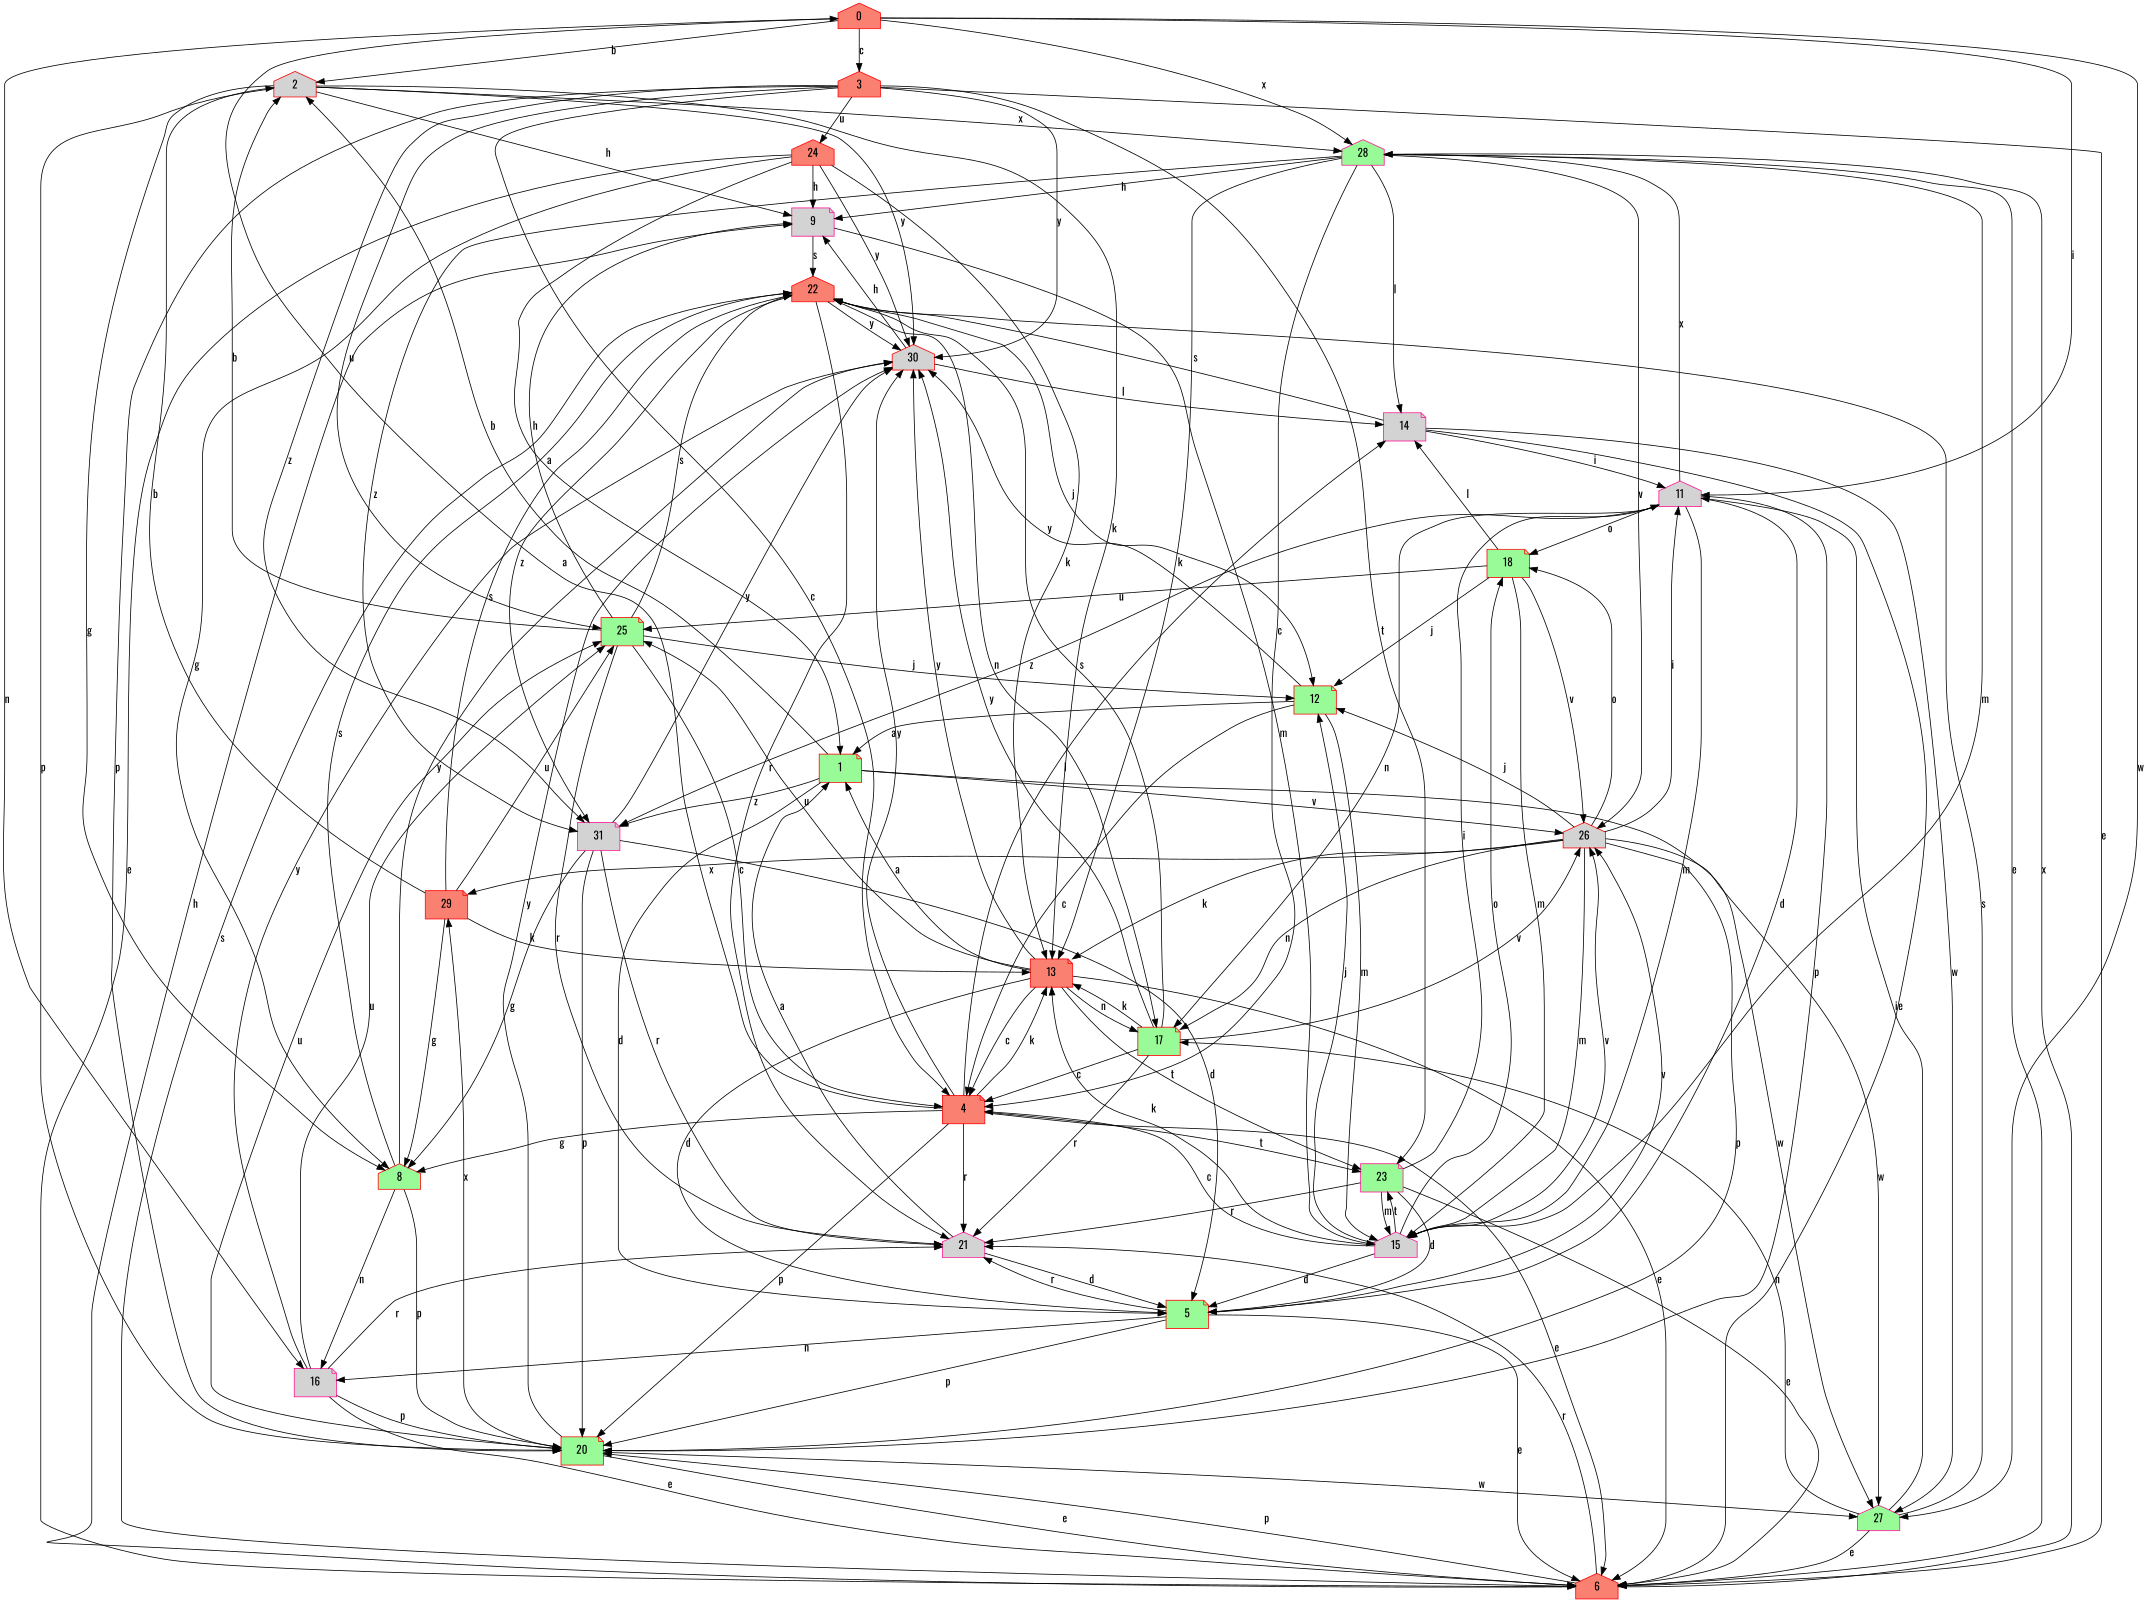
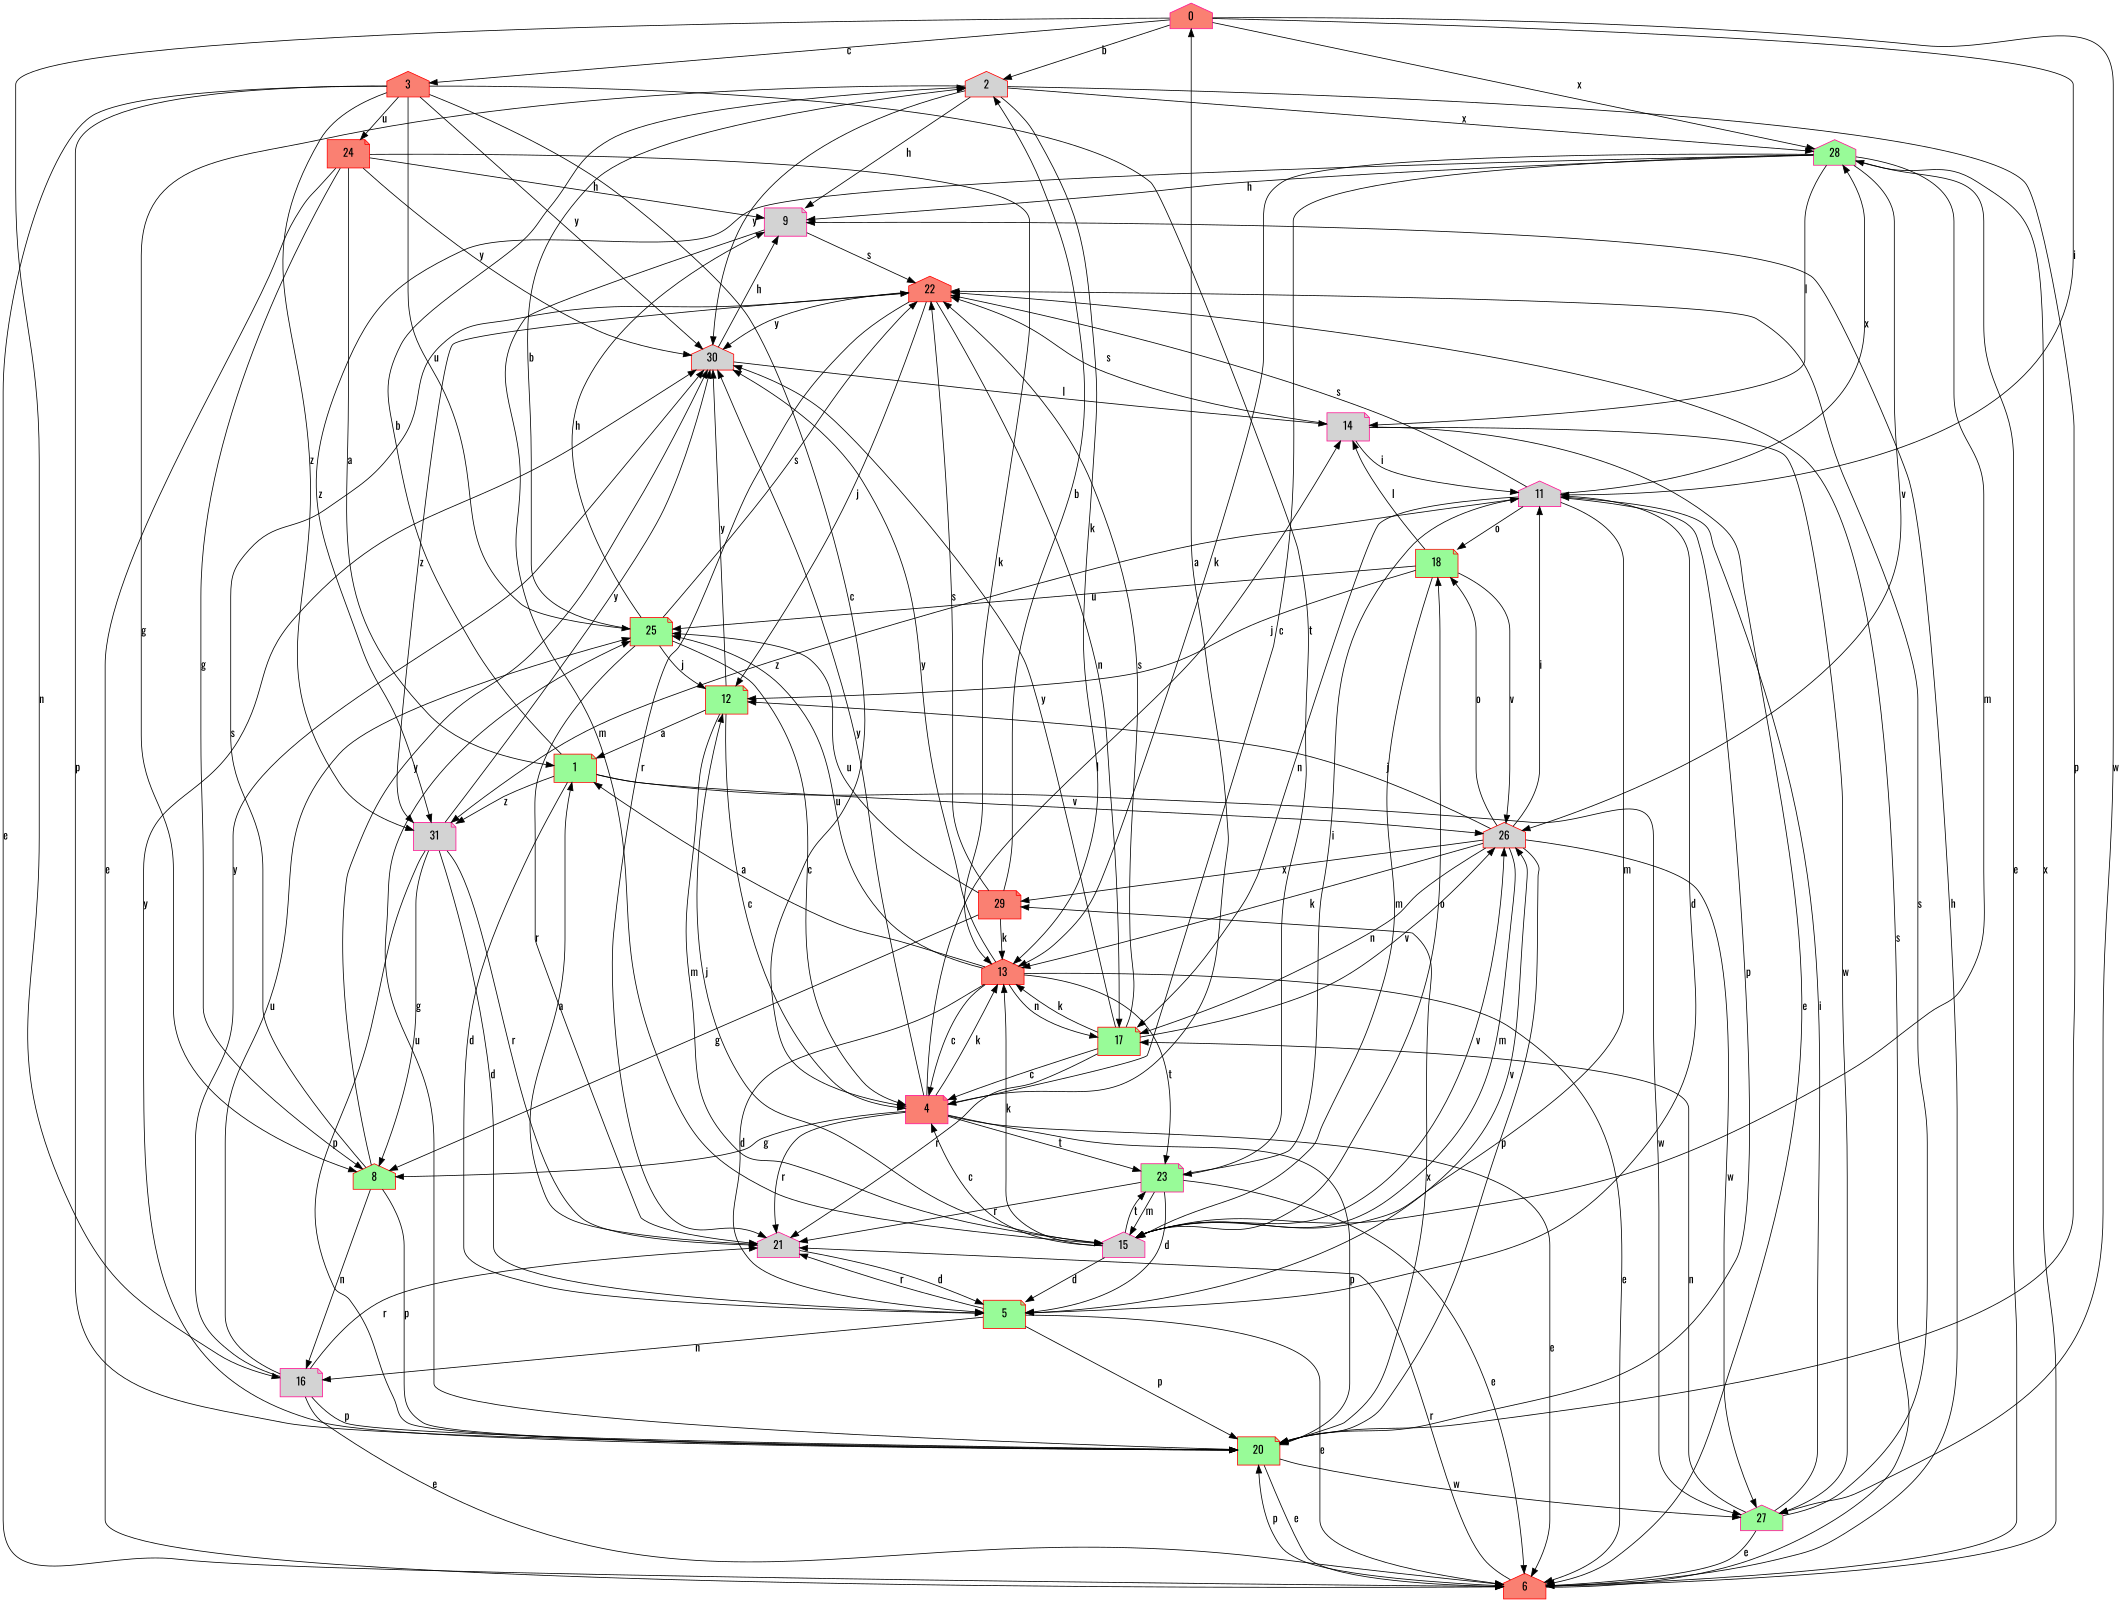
(859, 17) -> (1191, 17)
(813, 154) -> (348, 154)
none -> (1251, 370)
(1052, 973) -> (1003, 973)
(964, 1110) -> (927, 1110)
